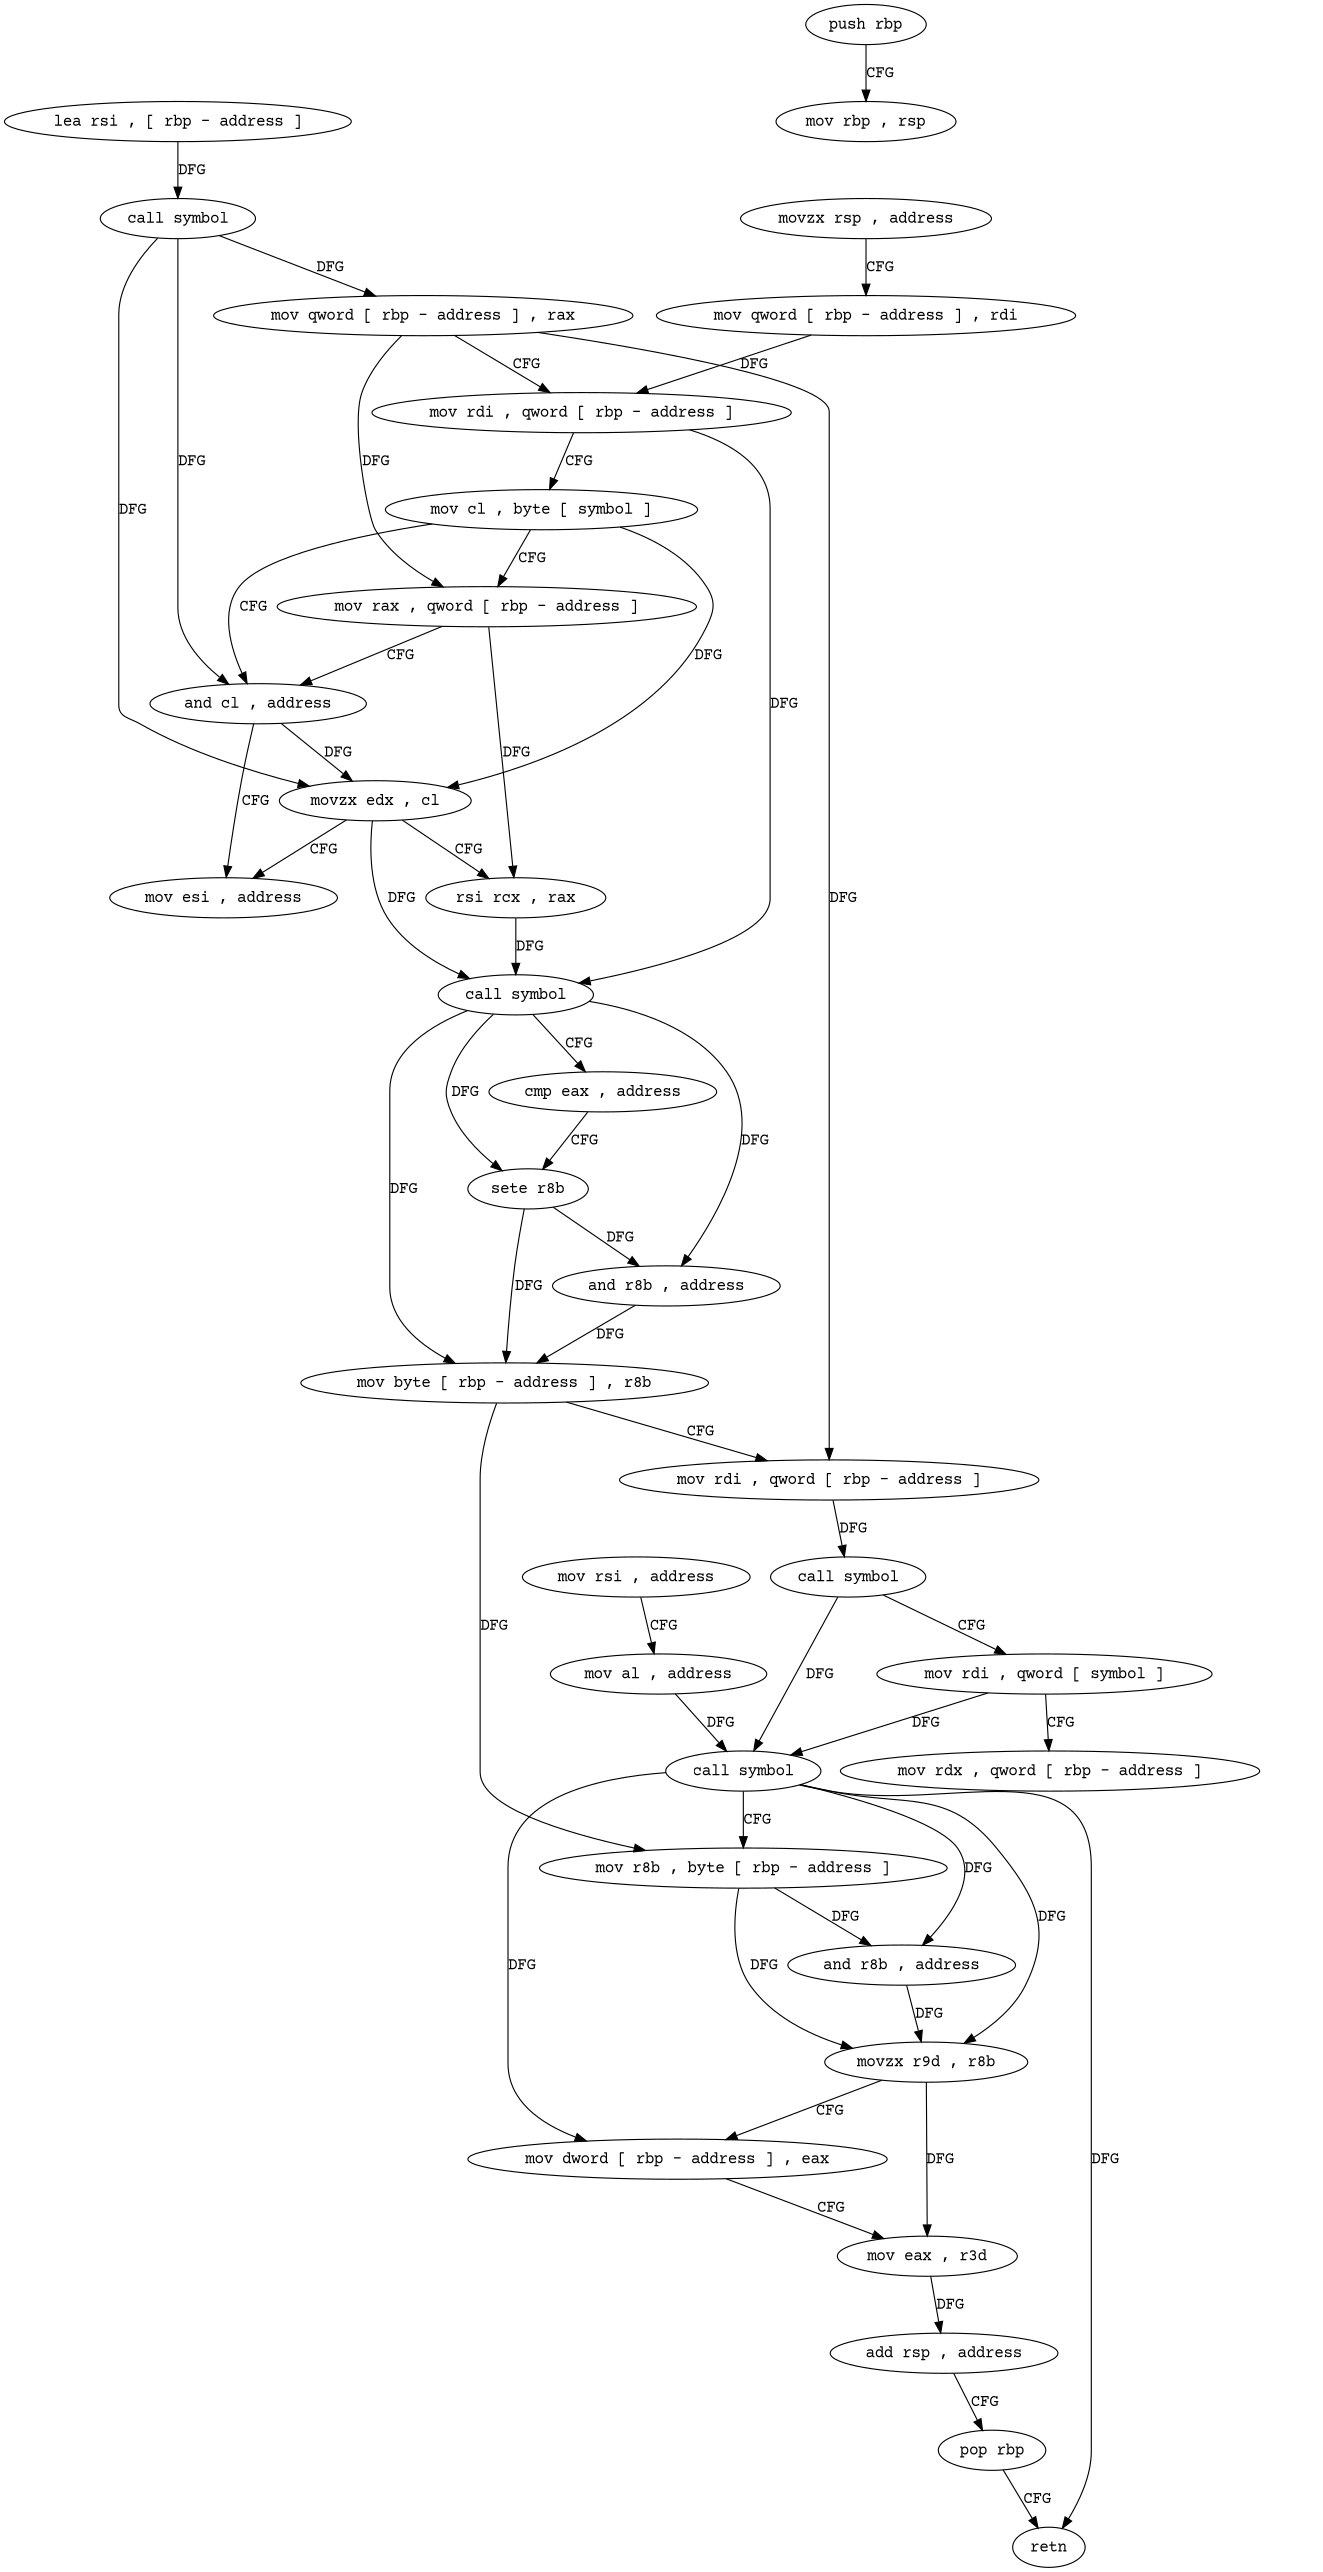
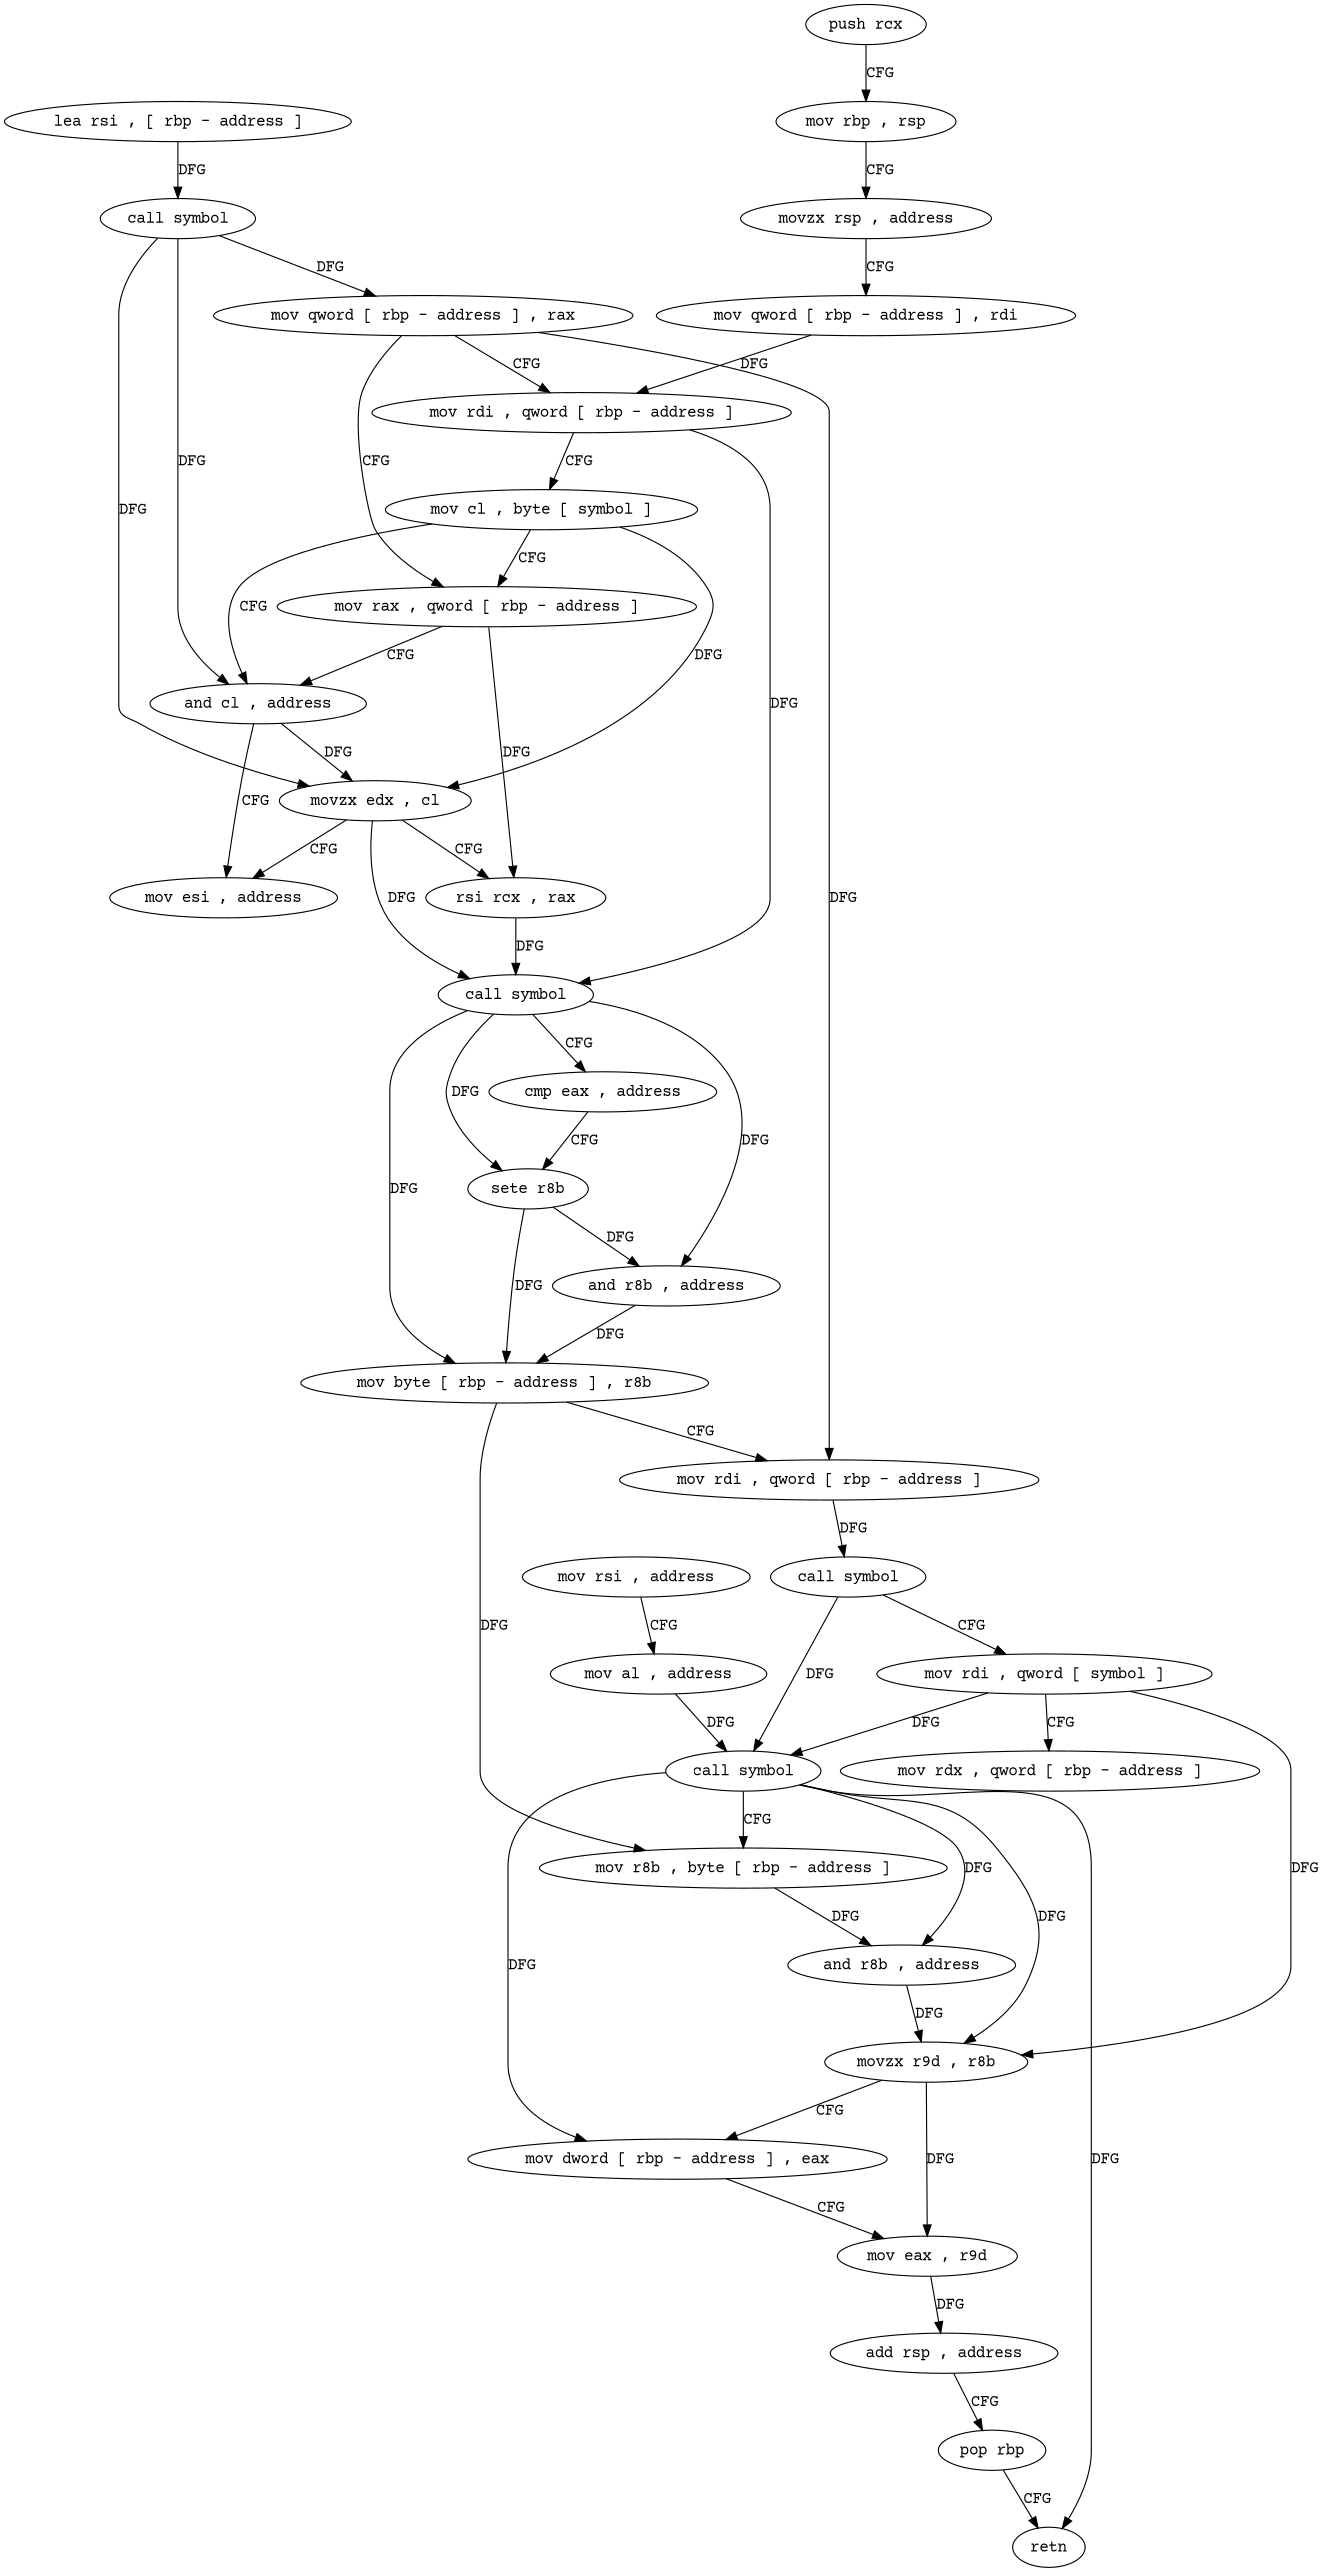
(866, 25) -> (866, 25)
none -> (866, 165)
(376, 461) -> (376, 461)
(754, 1990) -> (1291, 1917)
(927, 2256) -> (927, 2256)
